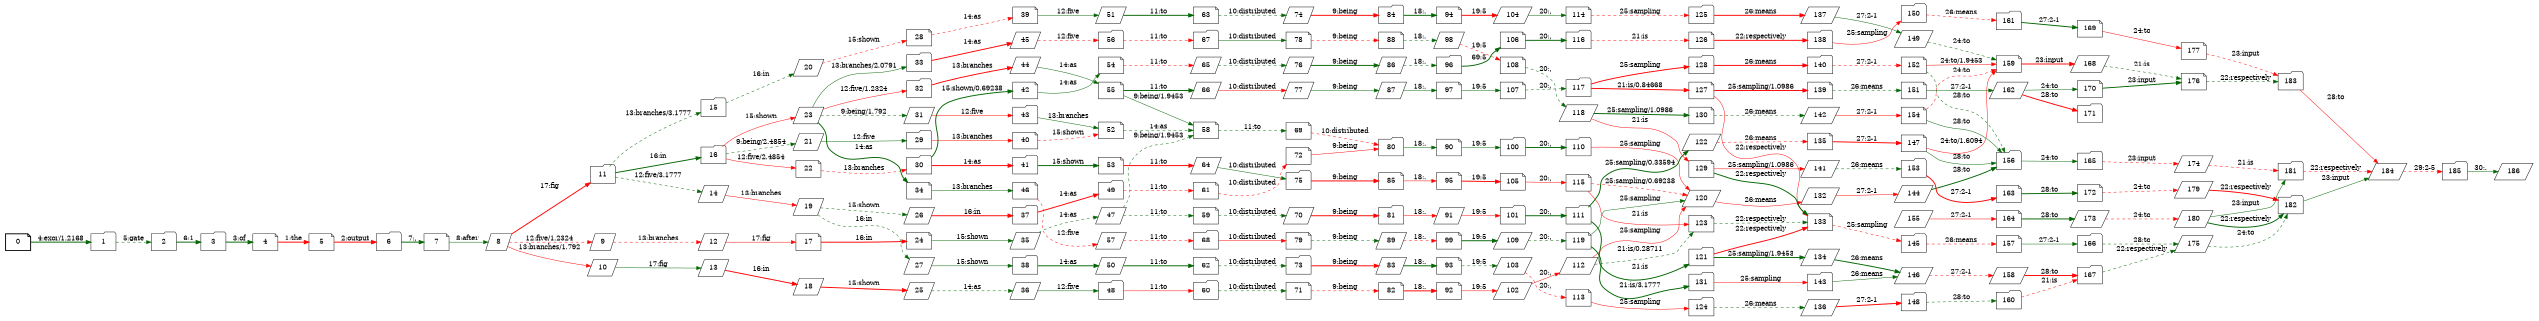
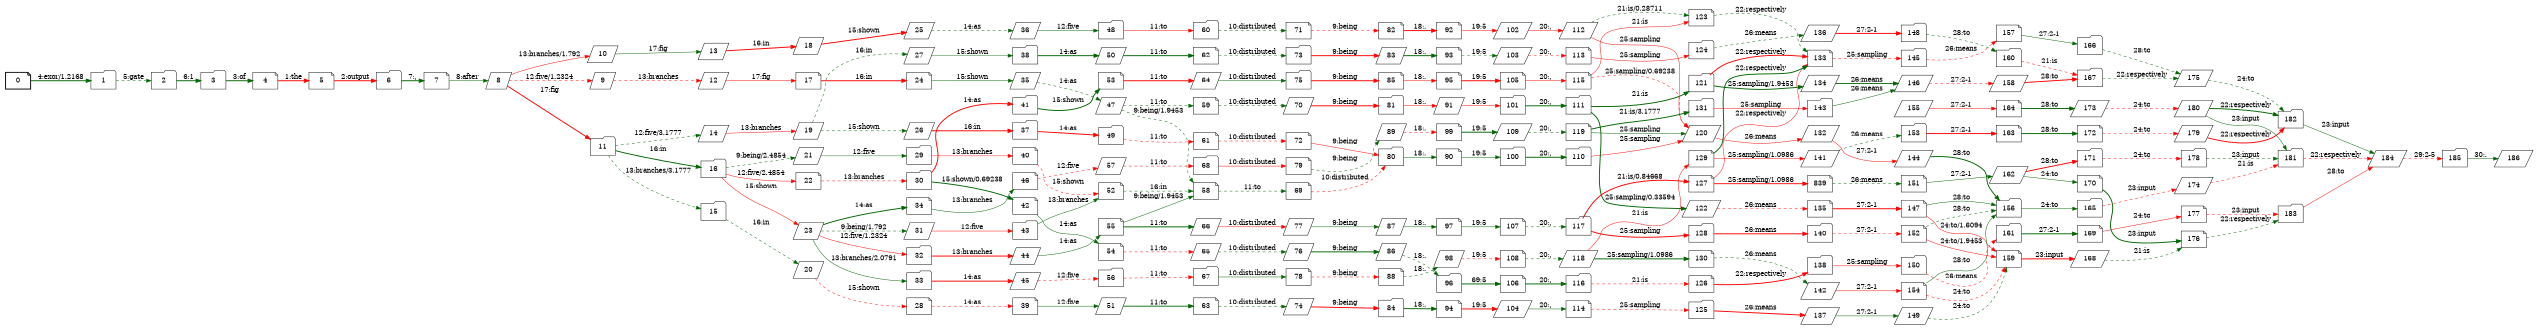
(1820, 90) -> (1820, 184)
(1158, 127) -> (1158, 188)
none -> (2194, 159)
